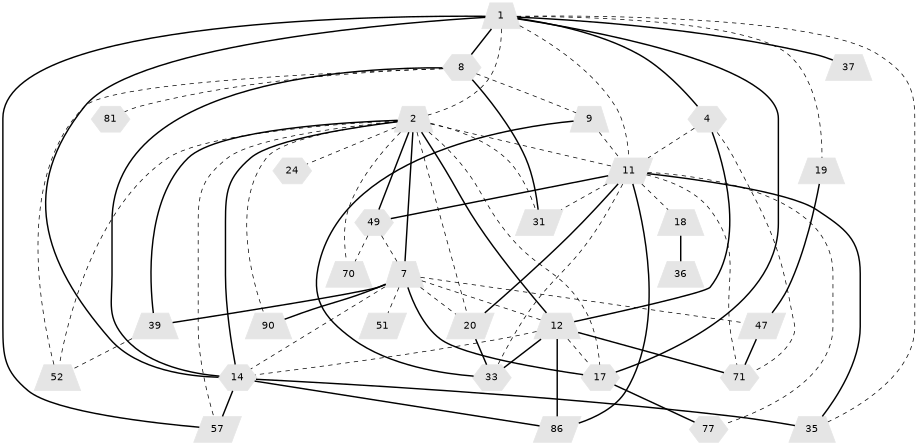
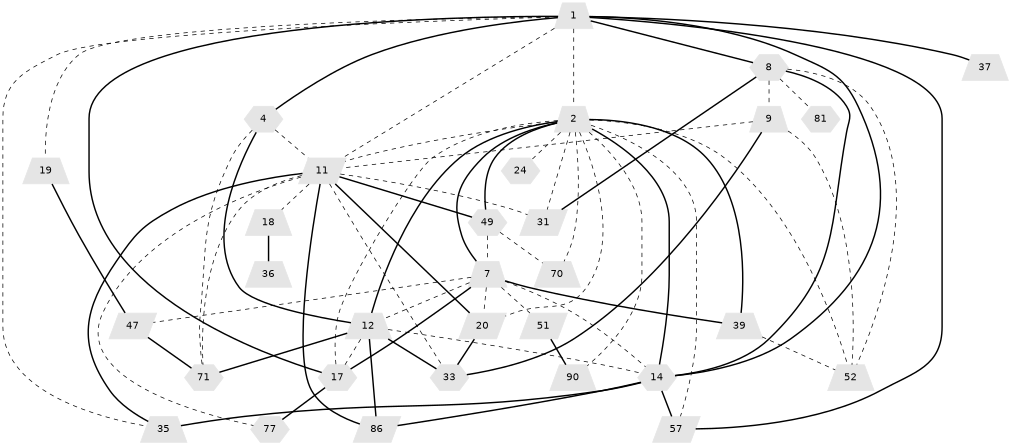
none -> (845, 239)
(335, 302) -> (558, 352)
